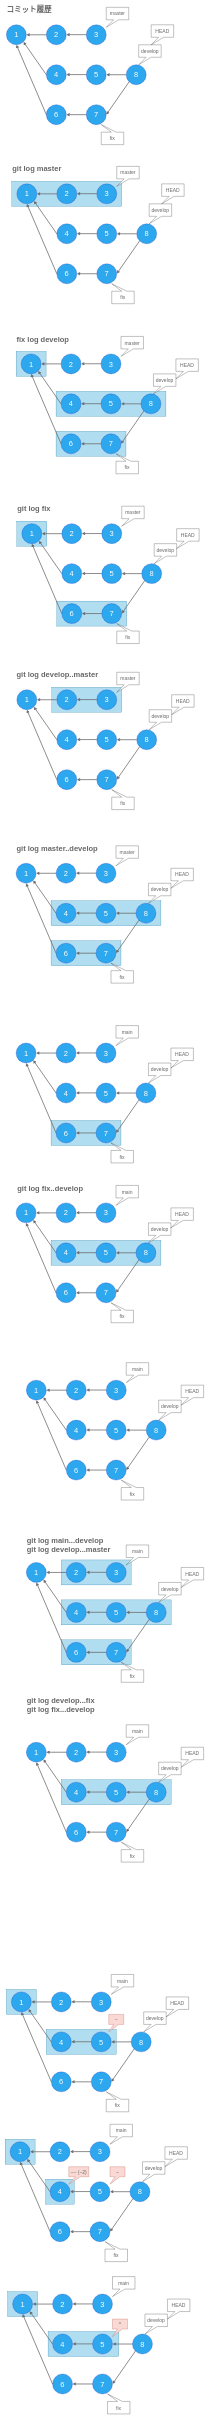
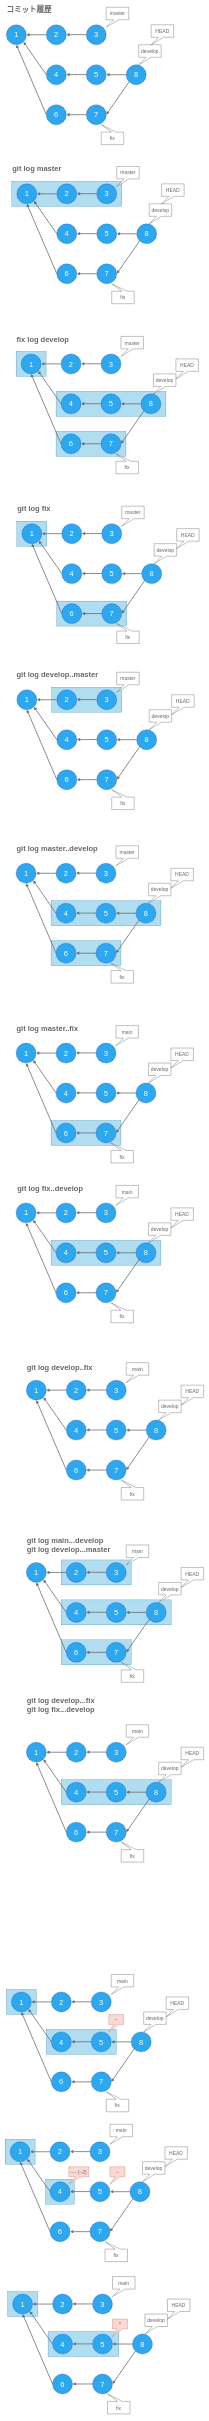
none -> (60, 1028)
none -> (70, 1368)
